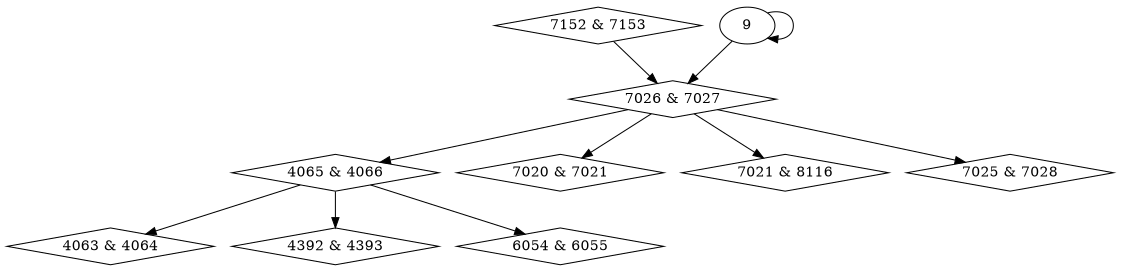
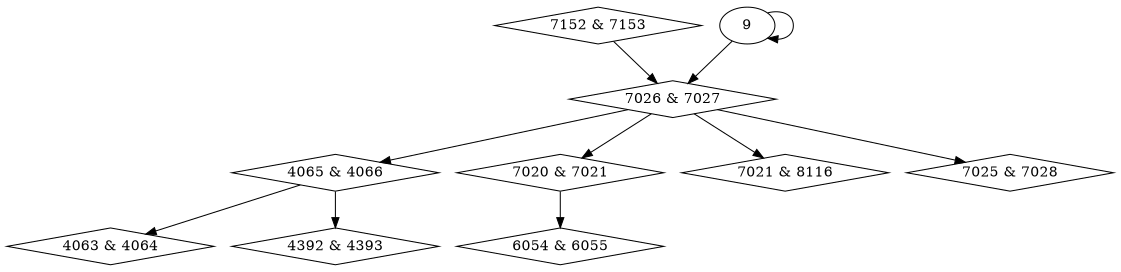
(443, 208) -> (560, 205)
